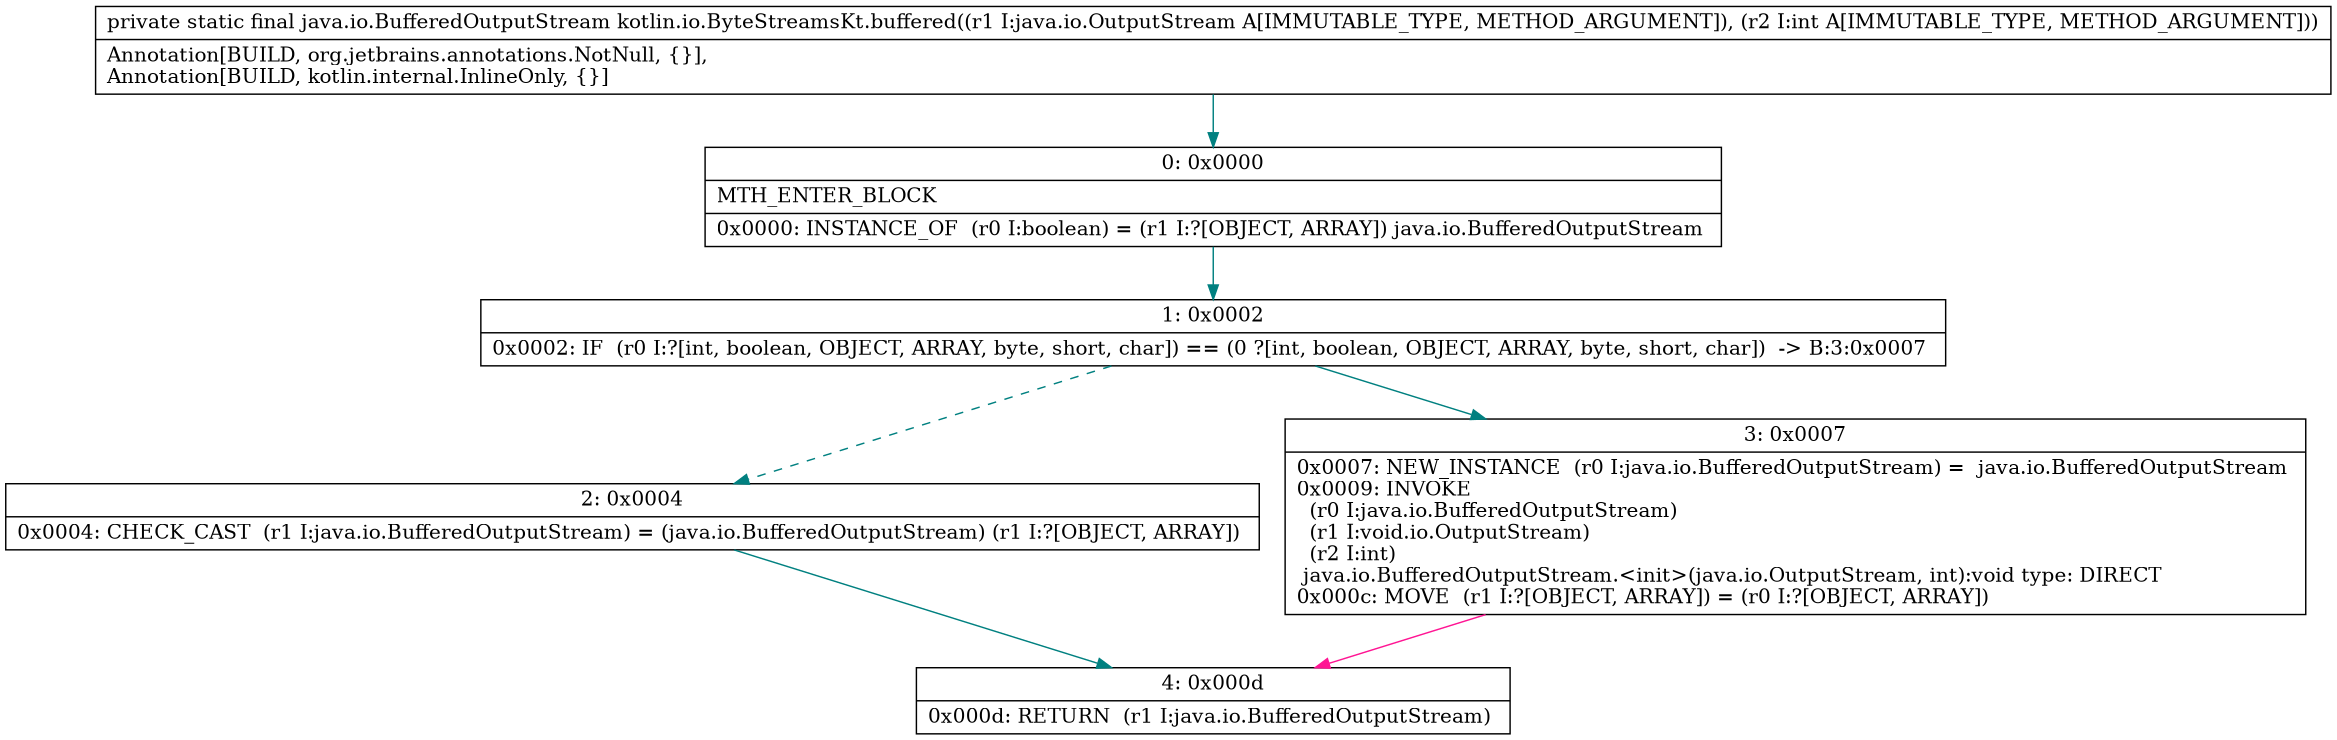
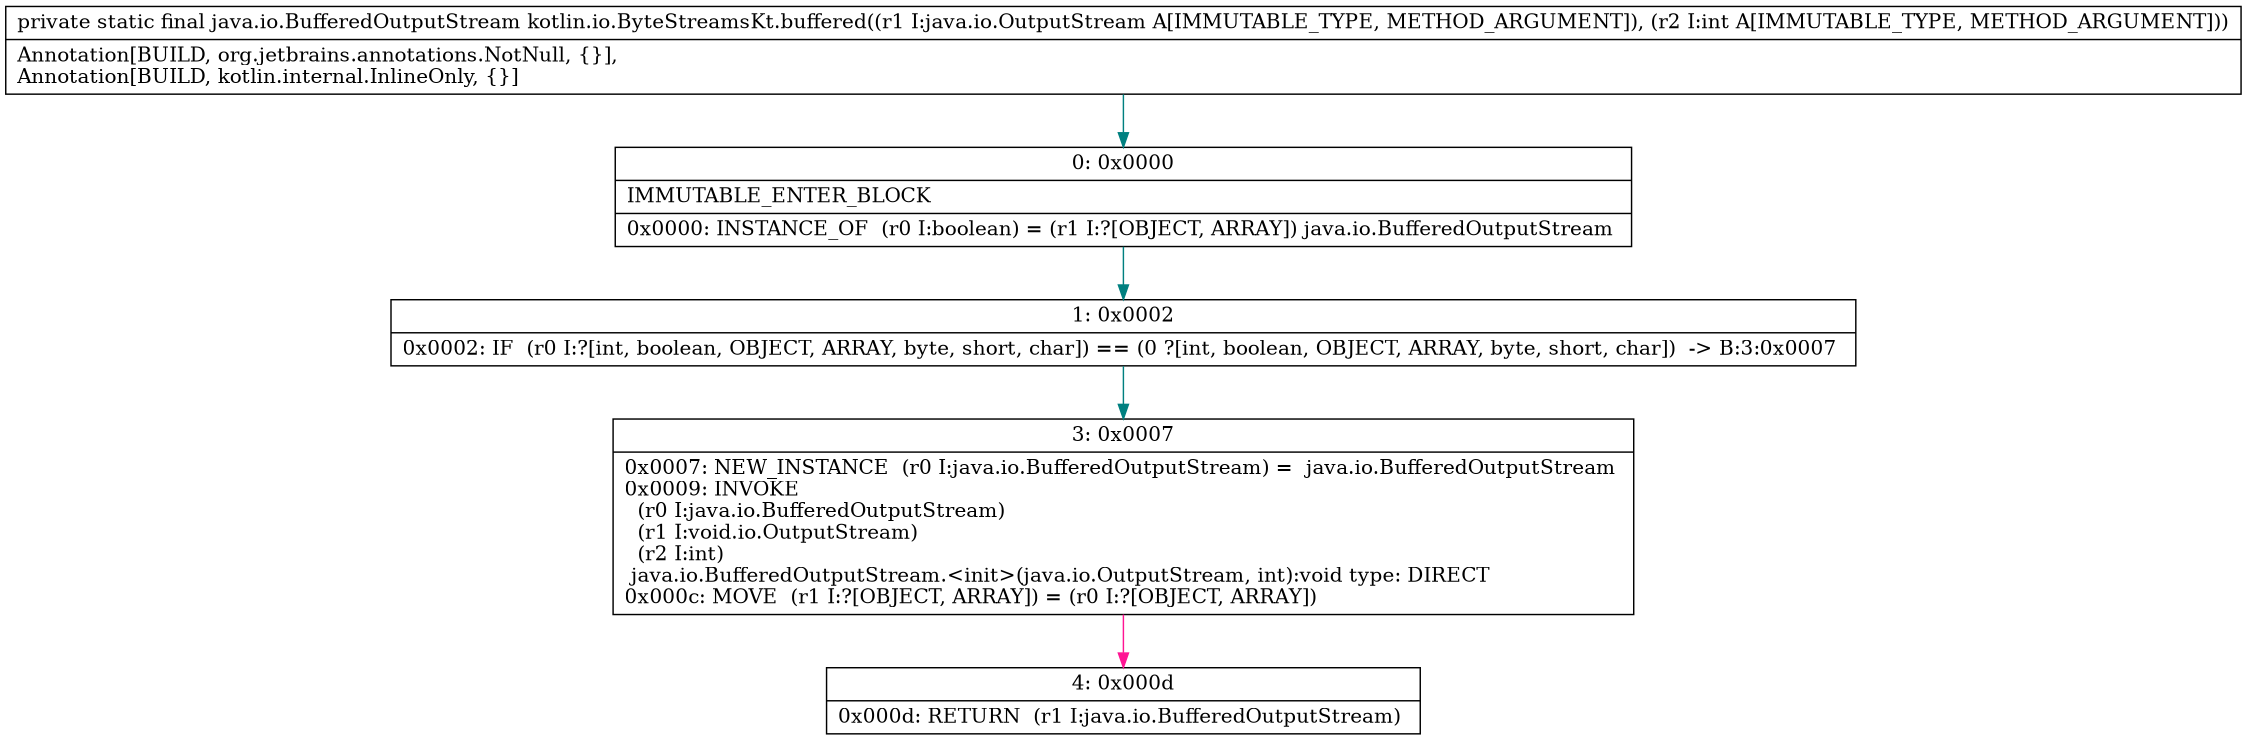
(827, 196) -> (779, 196)
(632, 517) -> none
